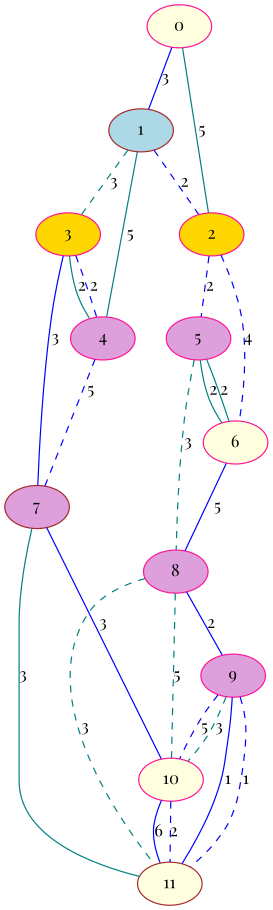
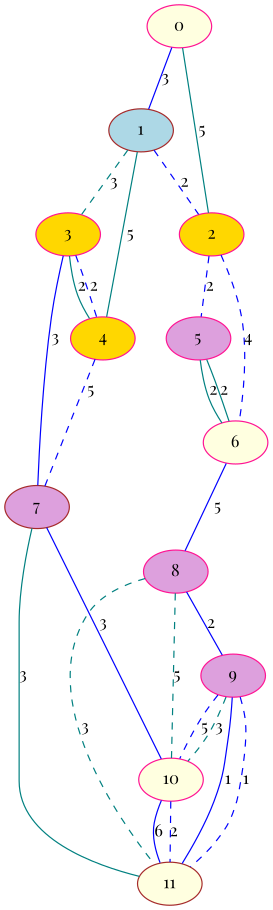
(103, 338) -> (103, 338)
(181, 455) -> none
